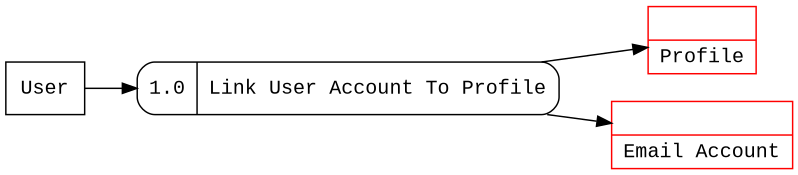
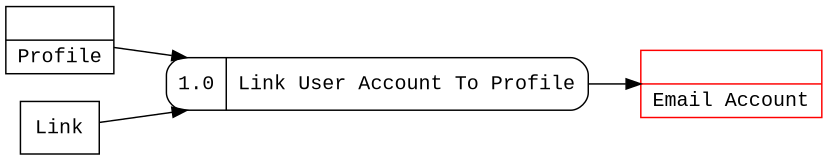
(702, 40) -> (60, 40)
(587, 56) -> (143, 52)
(45, 88) -> (60, 128)
